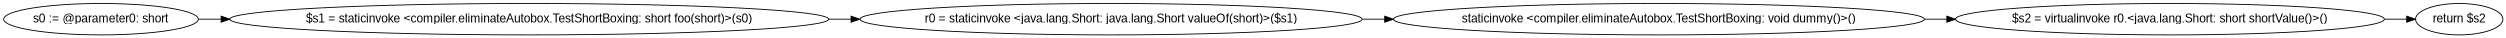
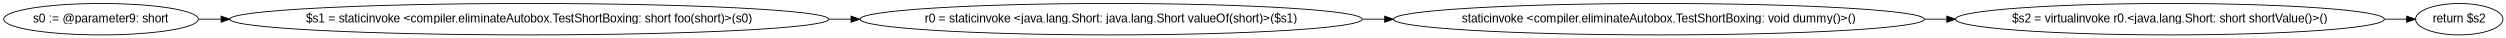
(101, 19) -> (101, 19)
